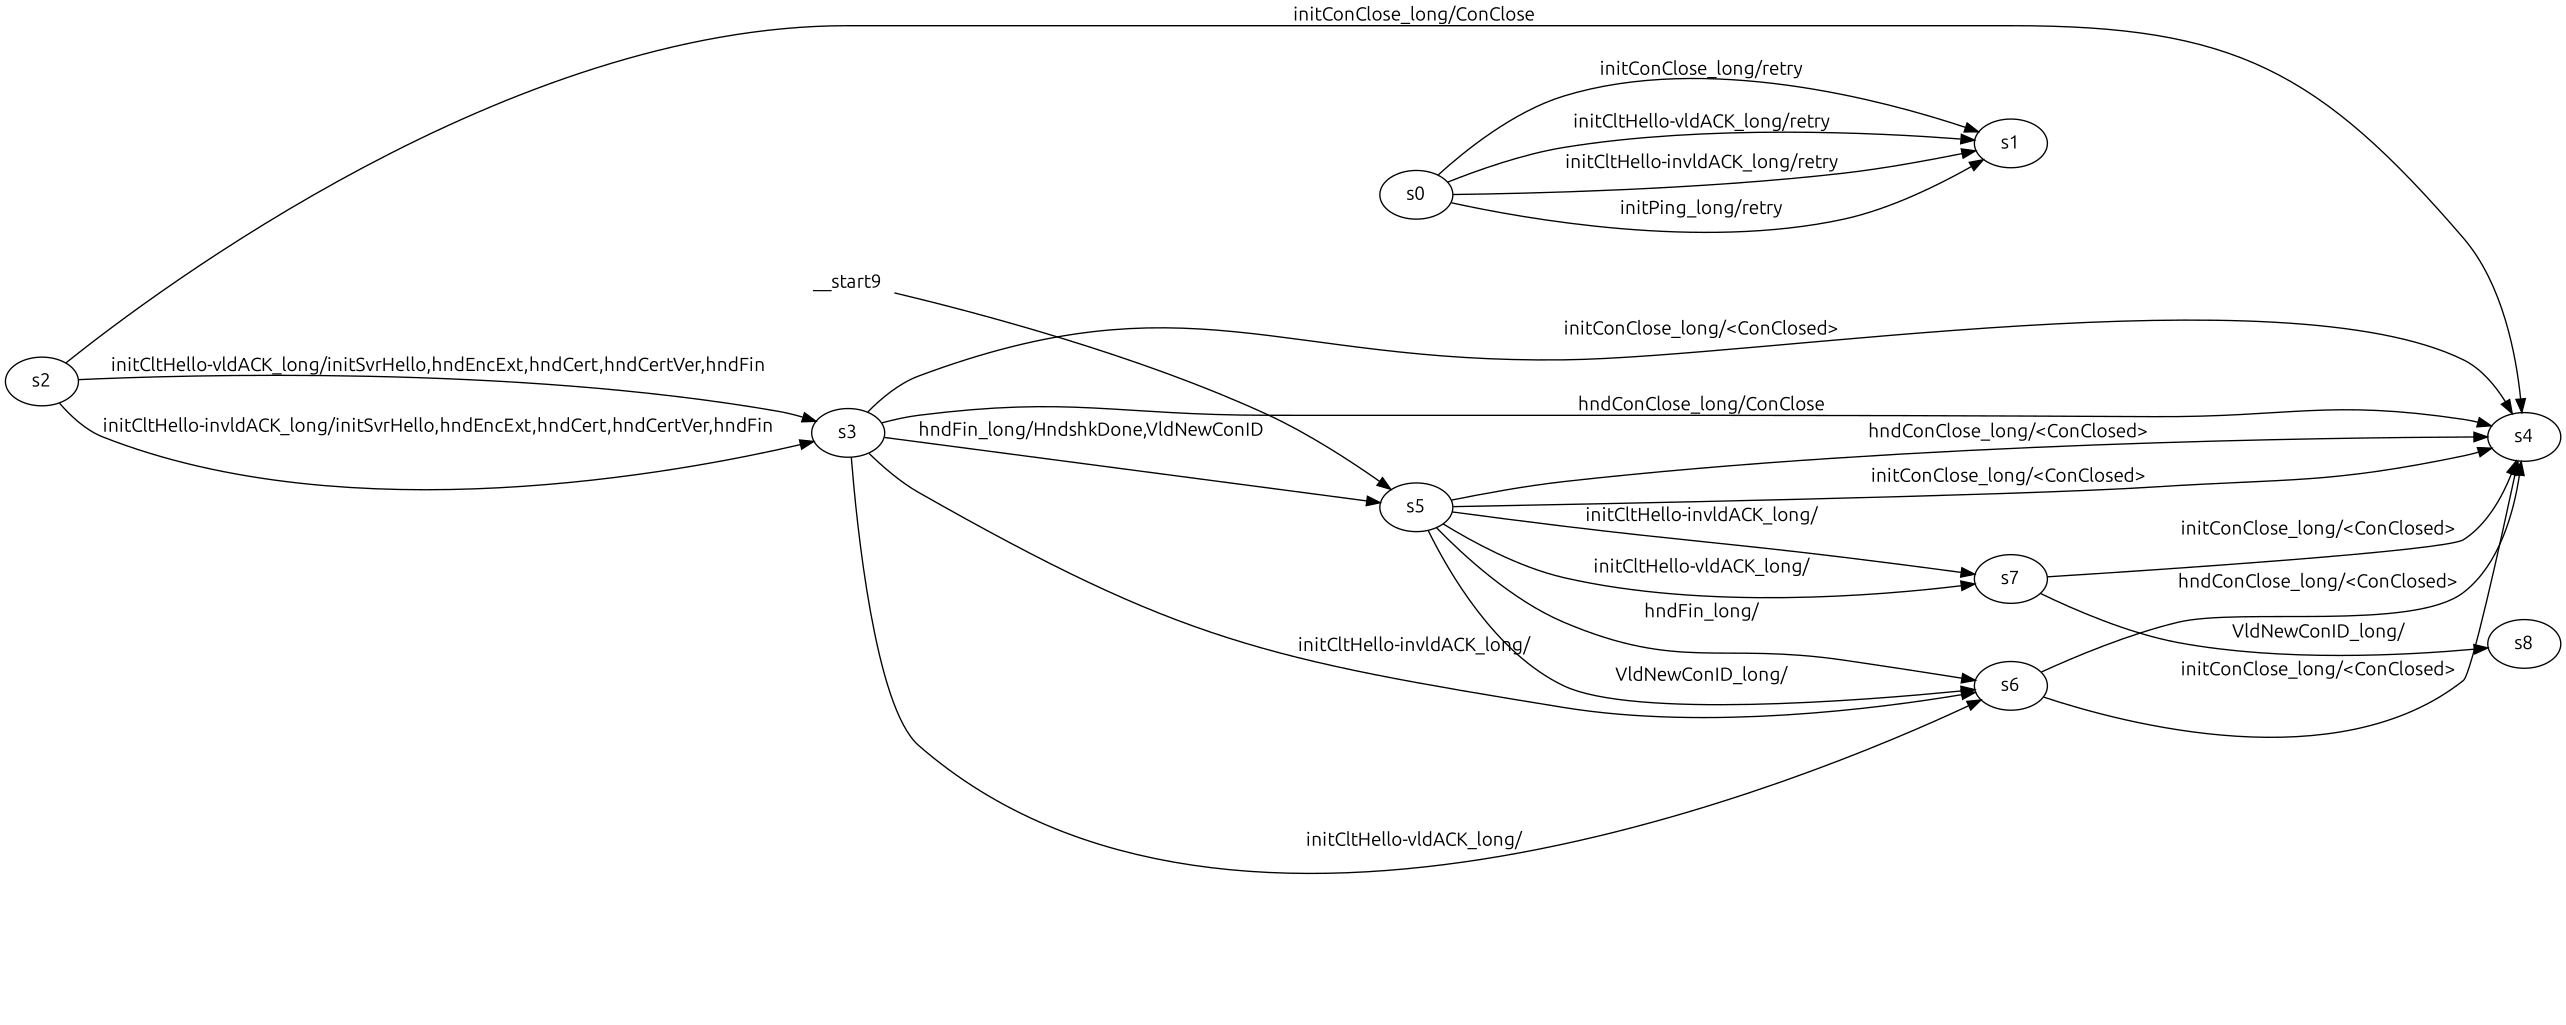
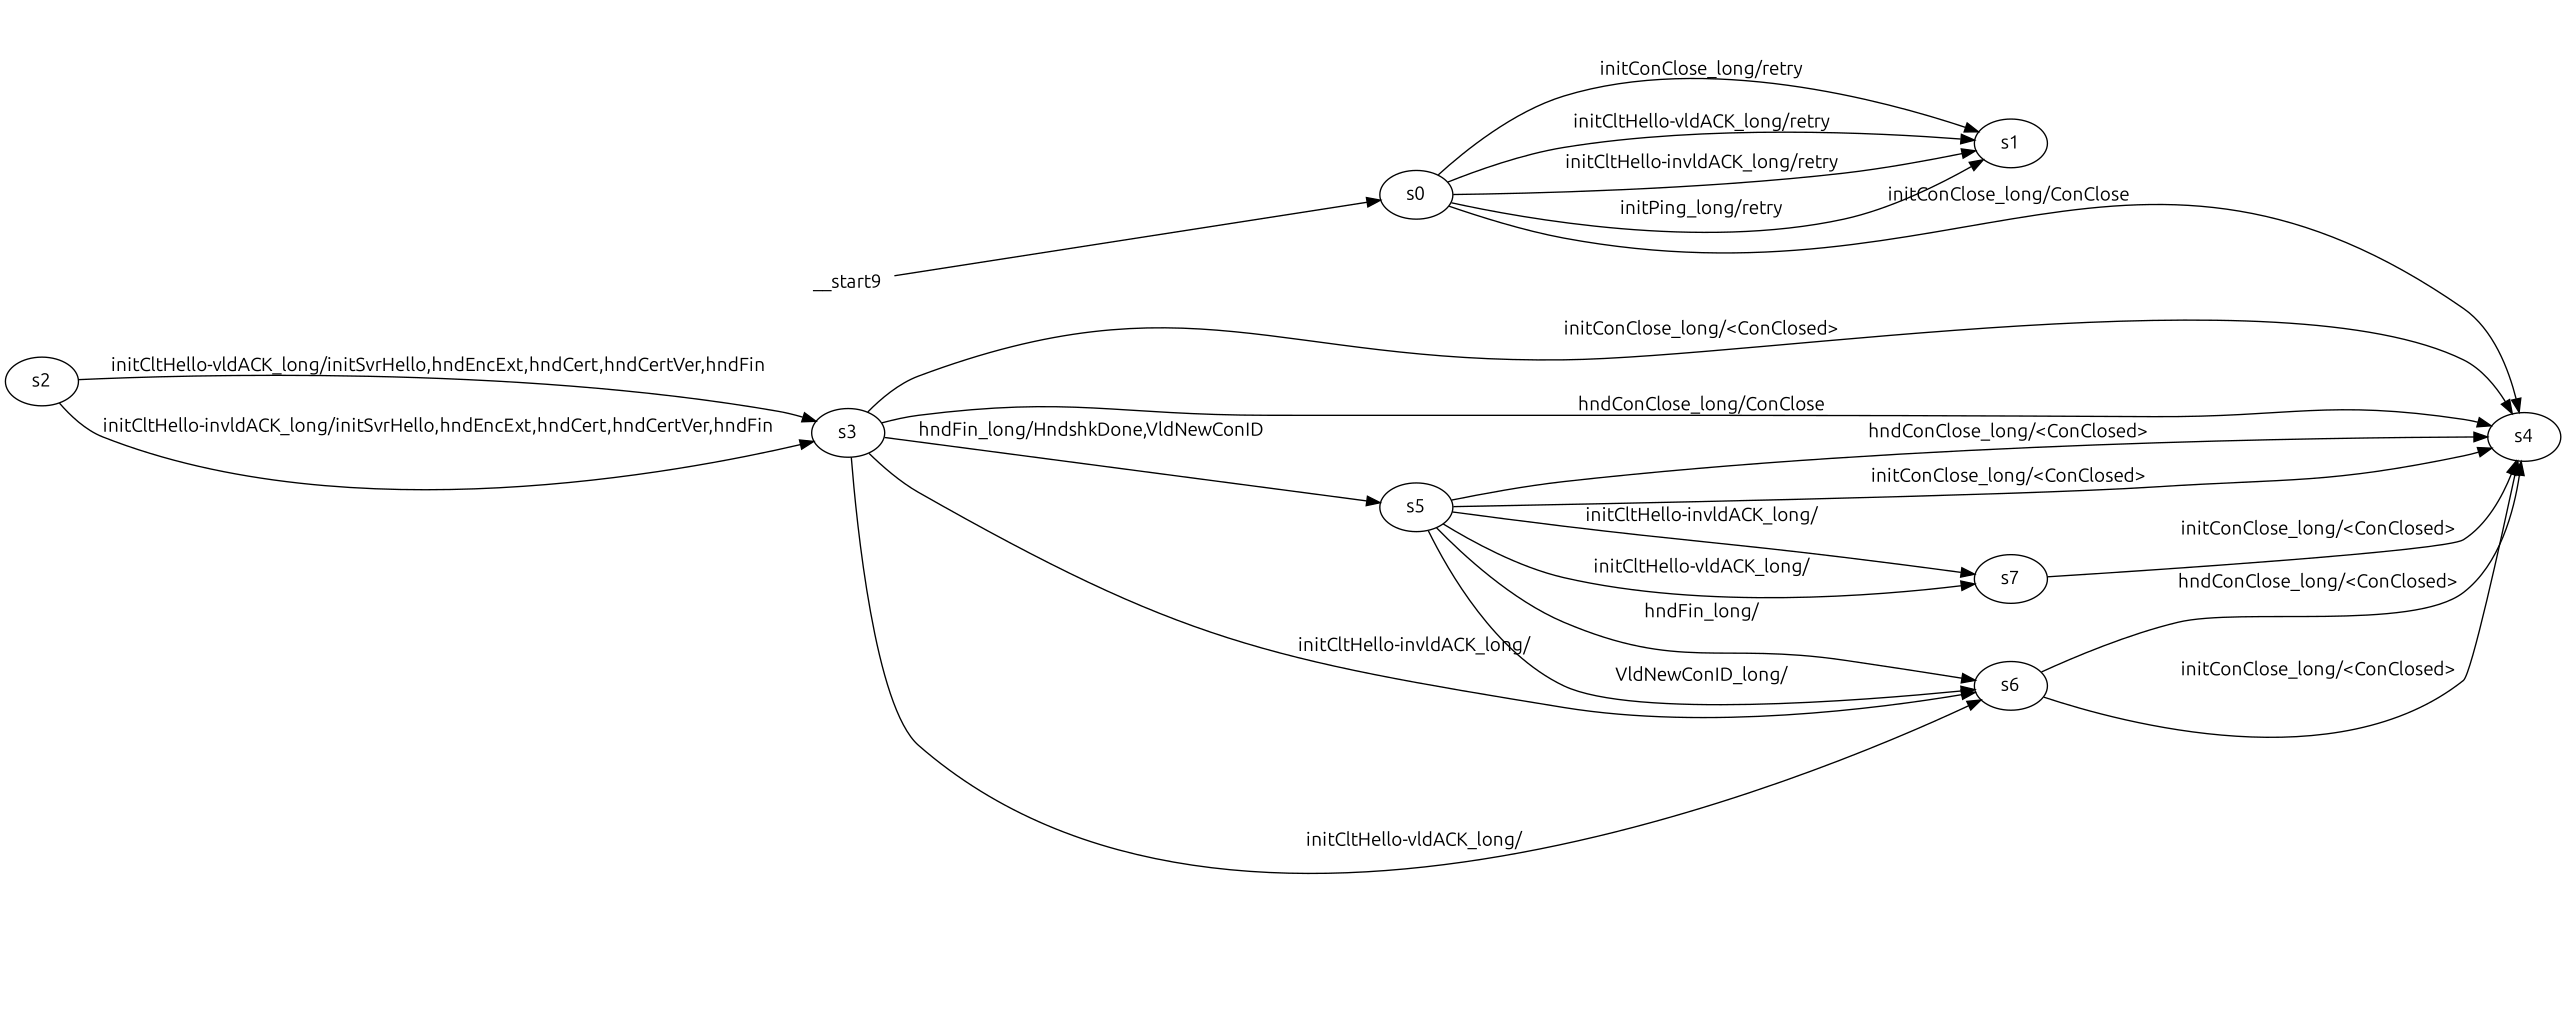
(1344, 26) -> (2017, 218)
(1146, 366) -> (1131, 239)
(2524, 644) -> none
